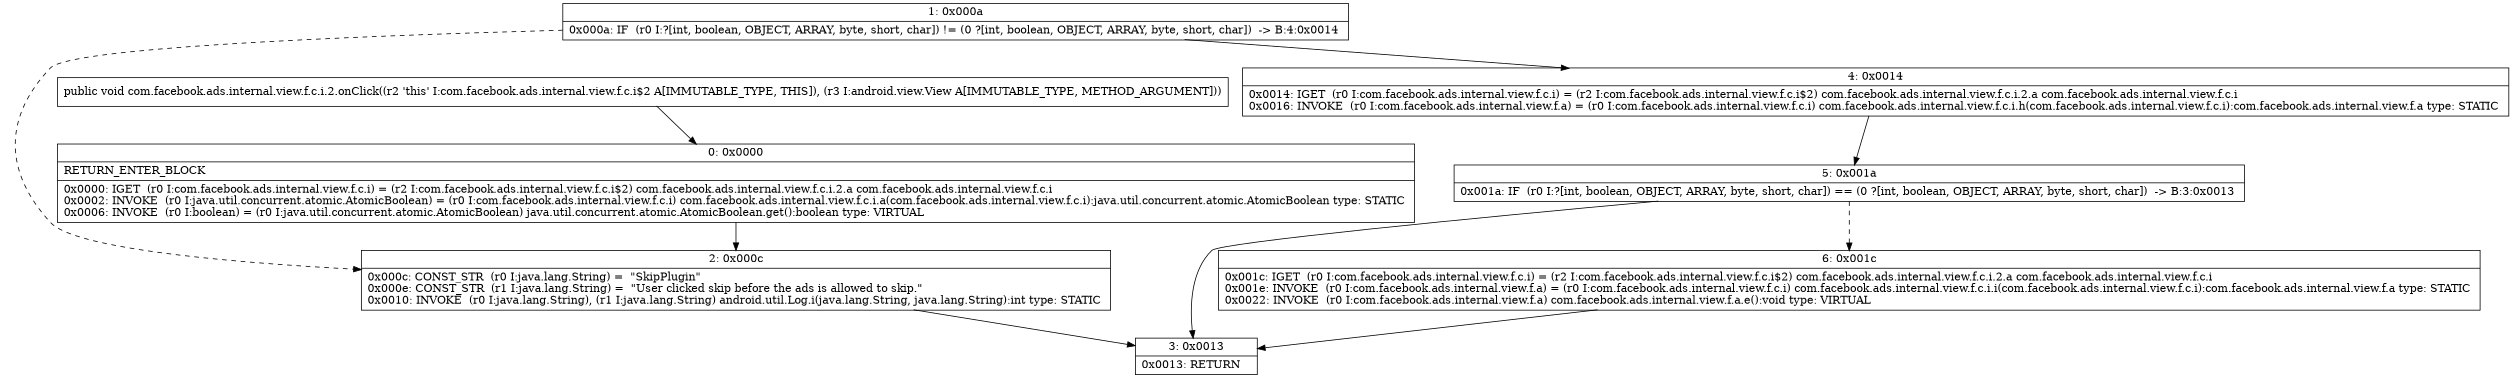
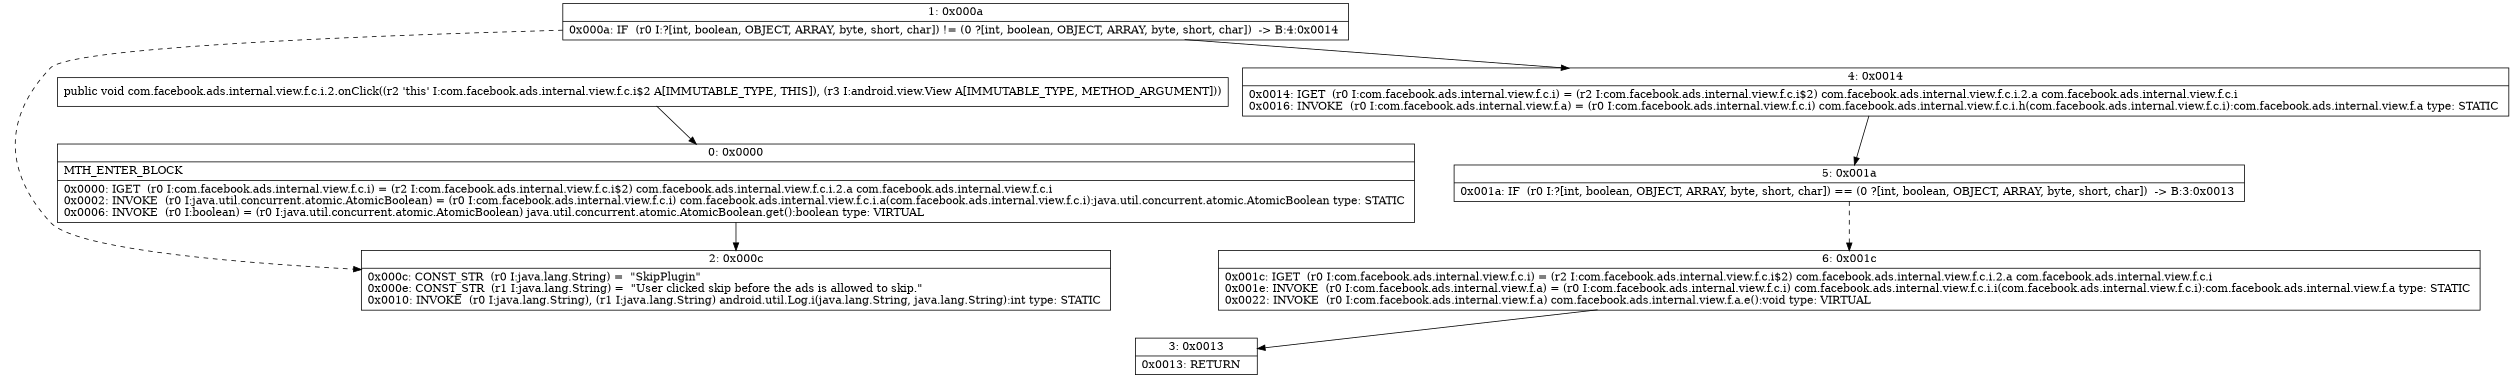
(135, 171) -> (123, 171)
(1392, 227) -> none
(1021, 327) -> none
